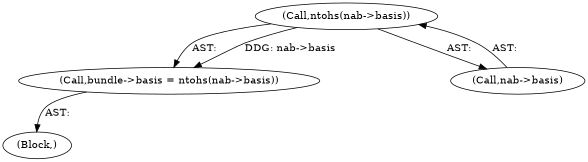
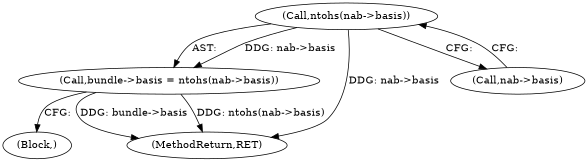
(461, 49) -> (461, 49)
(507, 49) -> (507, 49)
(59, 113) -> (59, 113)
none -> (207, 145)
